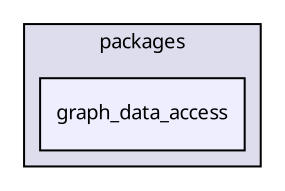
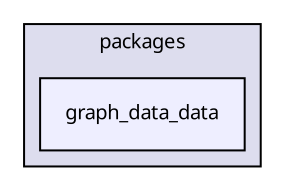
(142, 114) -> (142, 114)
